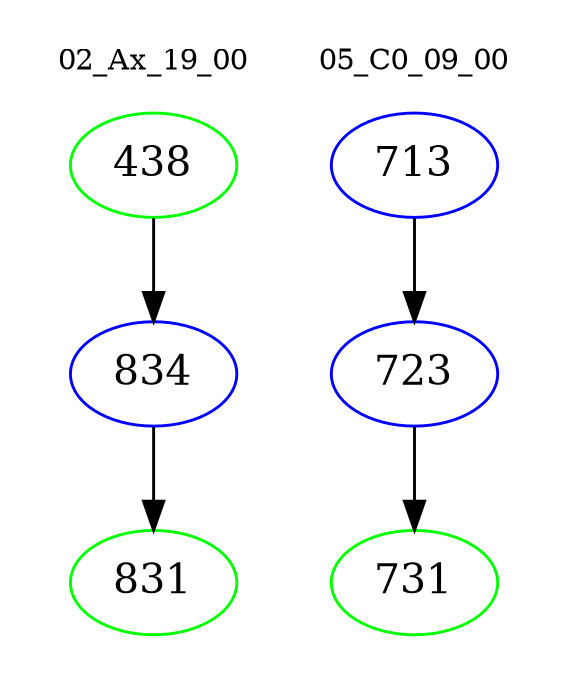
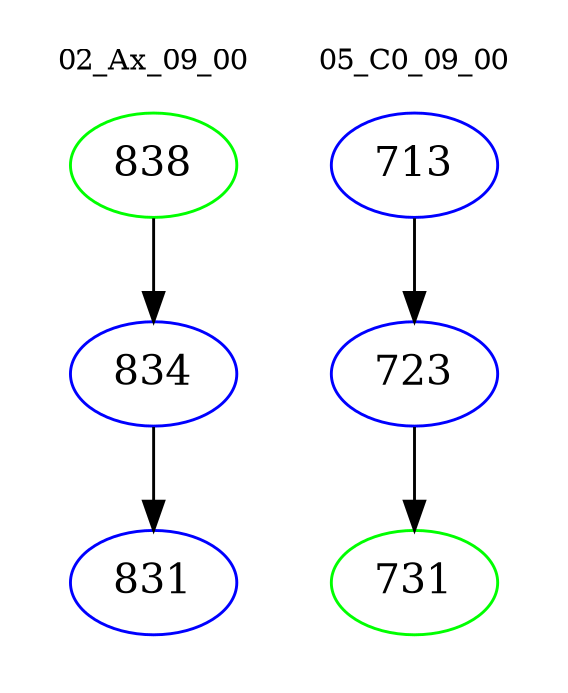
(154, 62) -> (154, 62)
(154, 165) -> (154, 165)
(154, 583) -> (154, 583)
